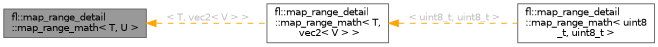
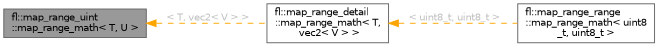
(75, 23) -> (75, 23)
(586, 23) -> (586, 23)
